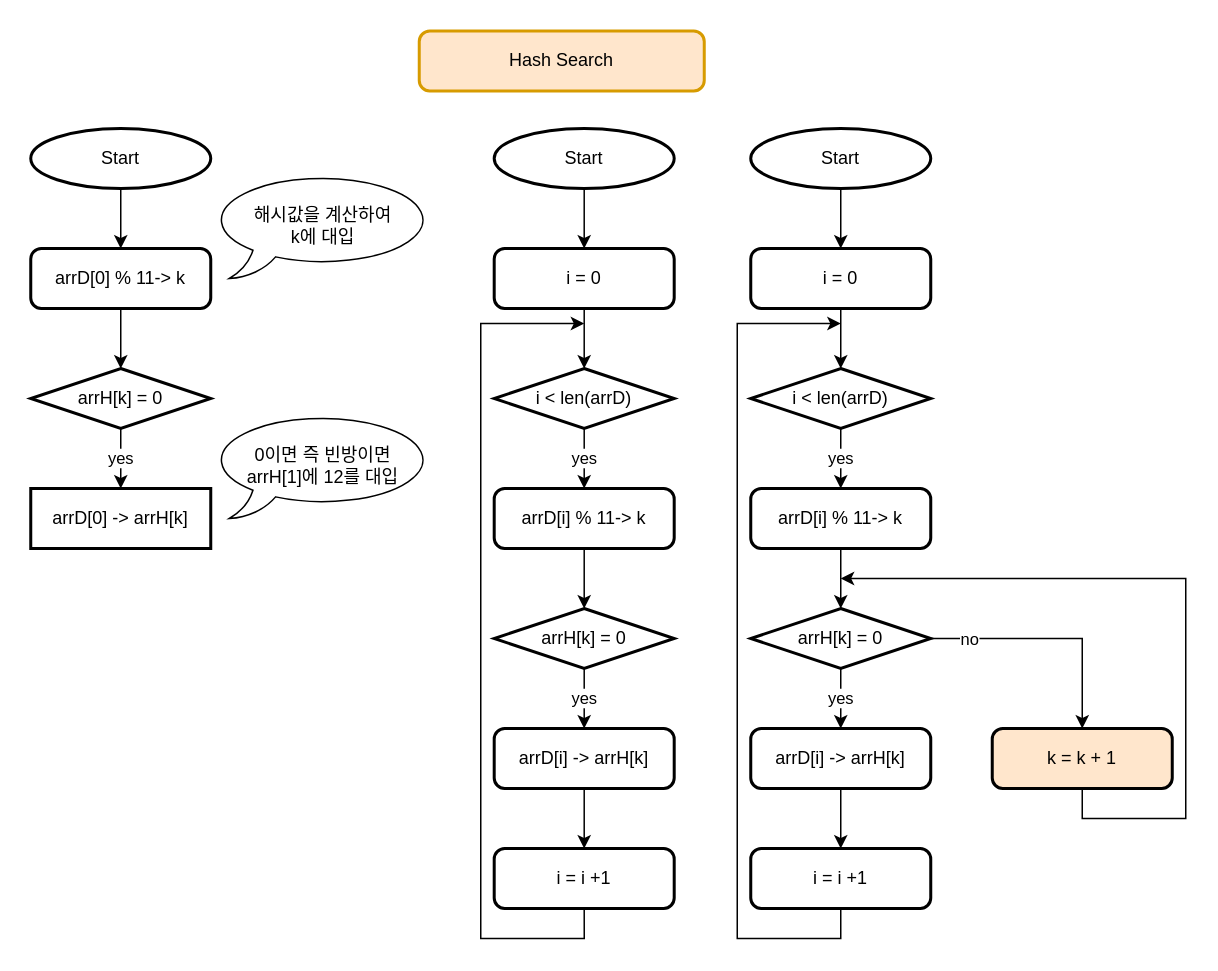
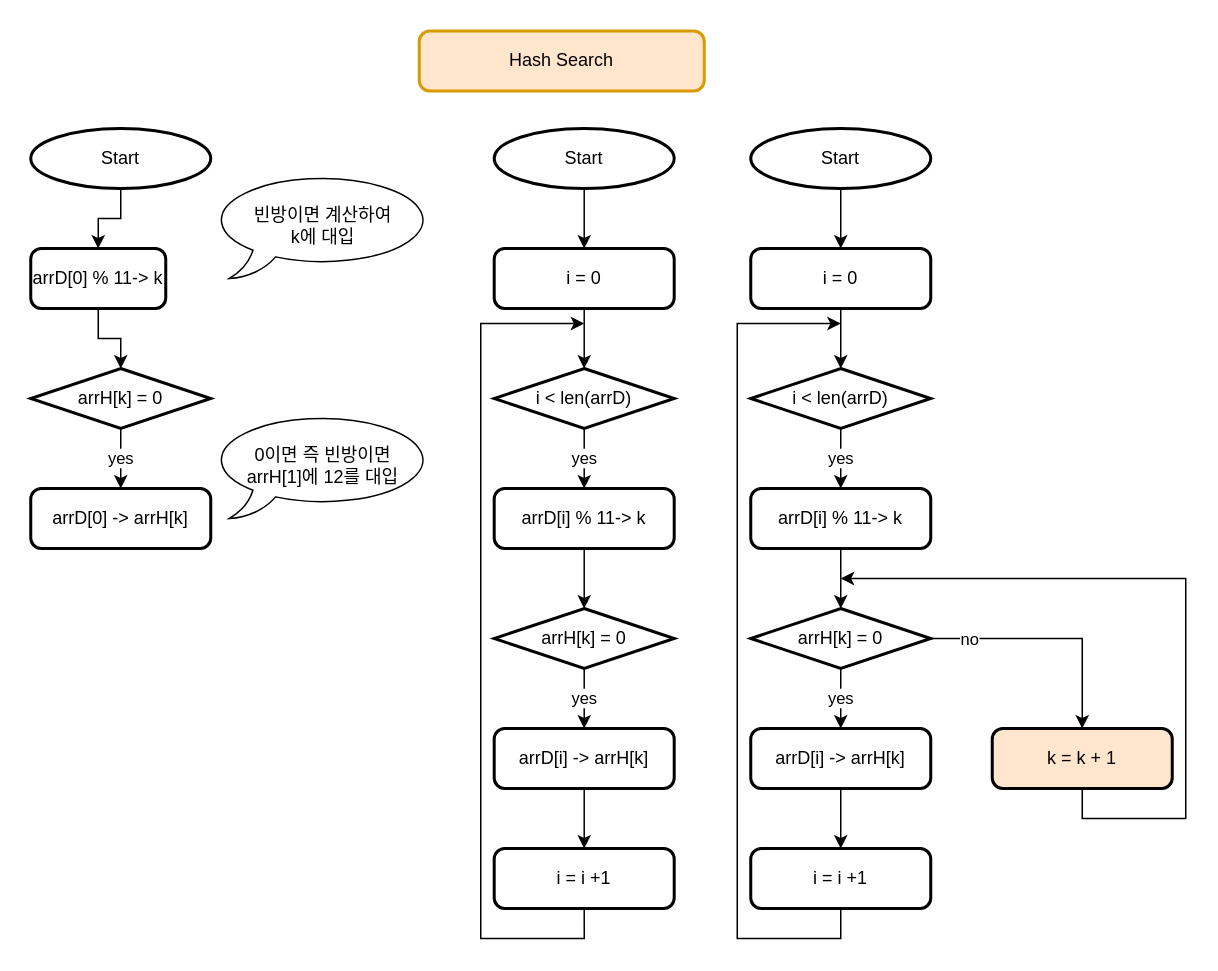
(323, 226) -> (323, 226)
(121, 278) -> (98, 278)
(121, 518) -> (121, 518)
